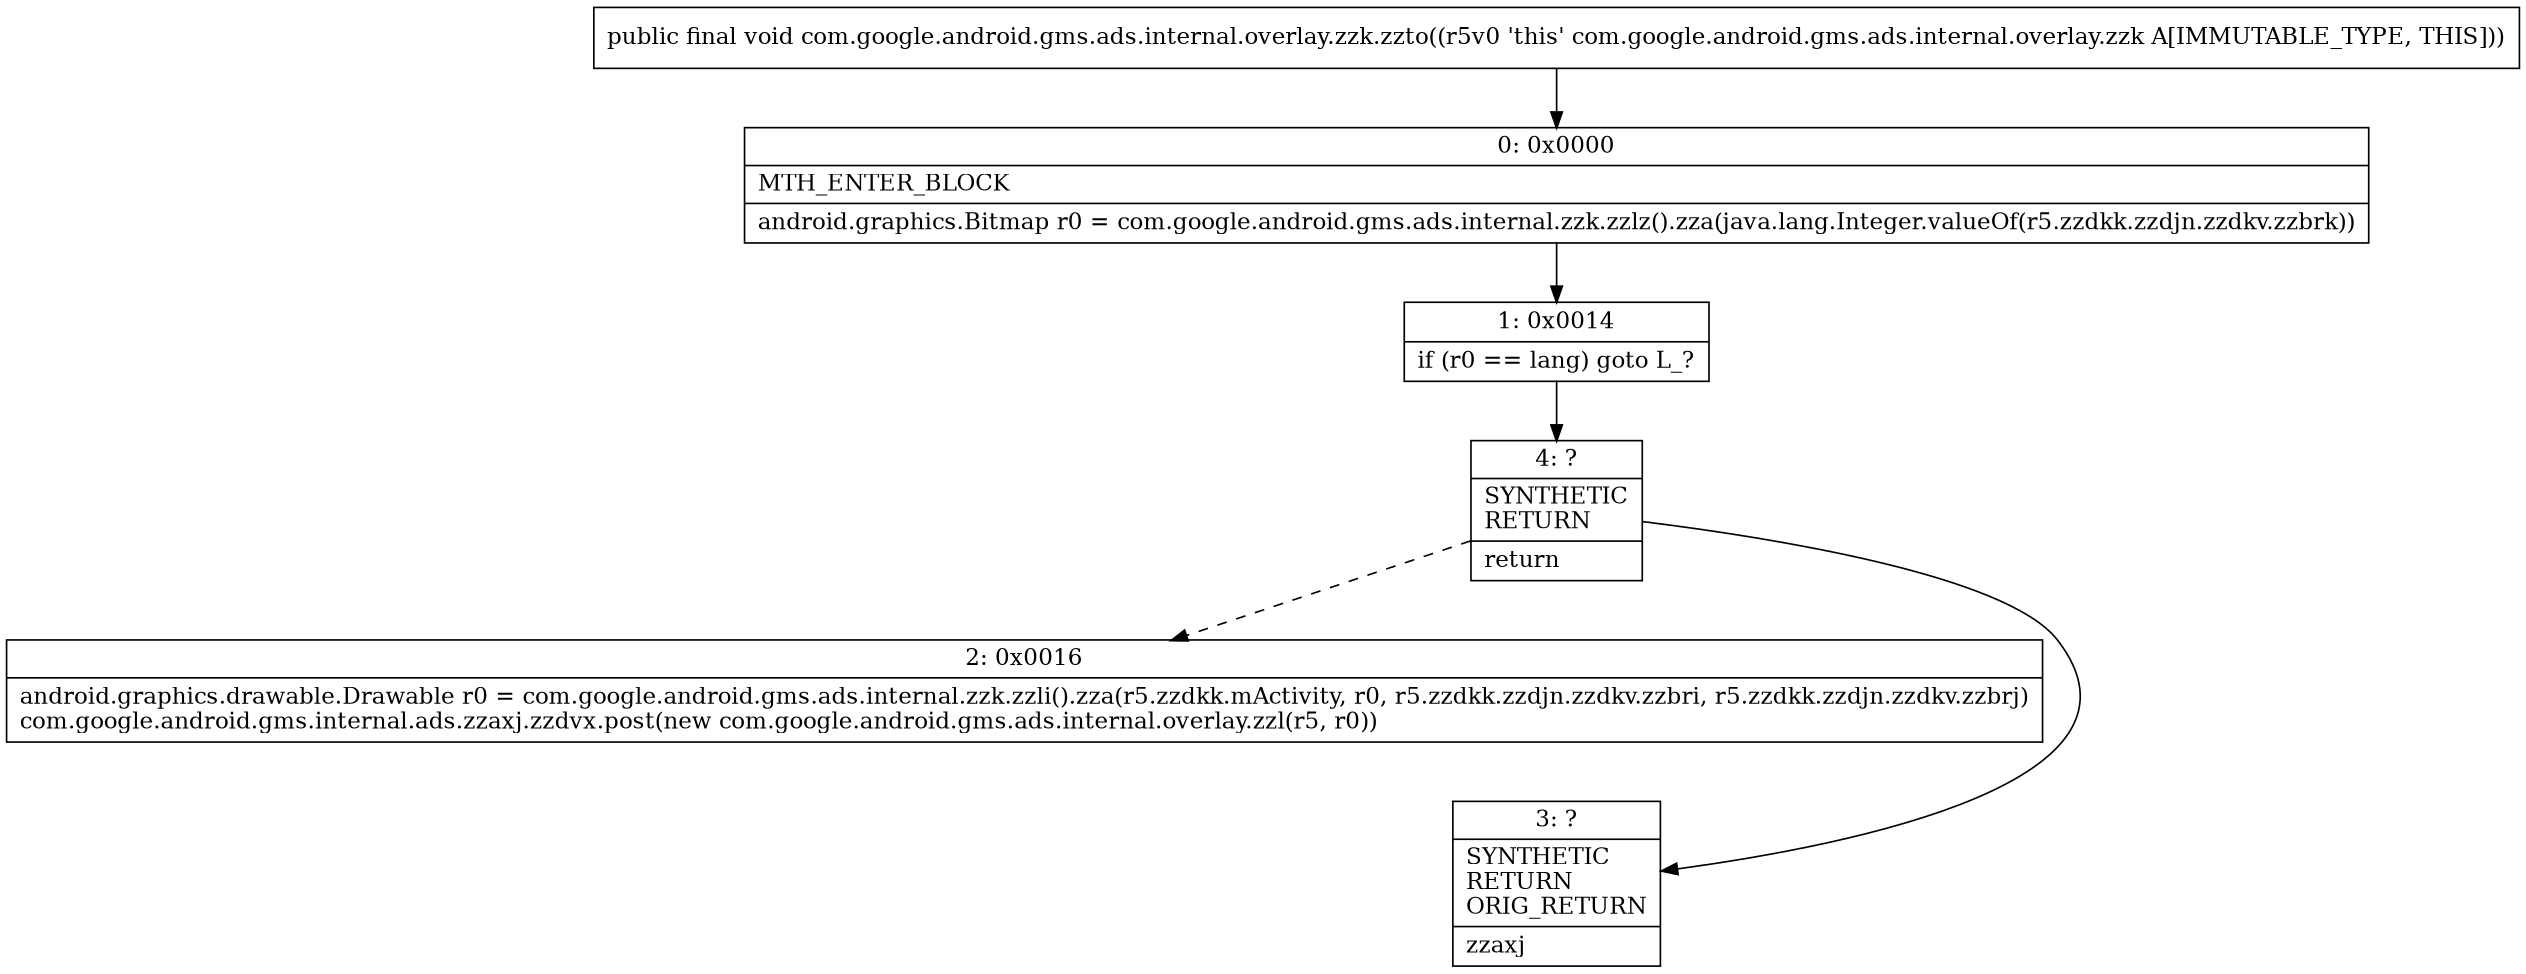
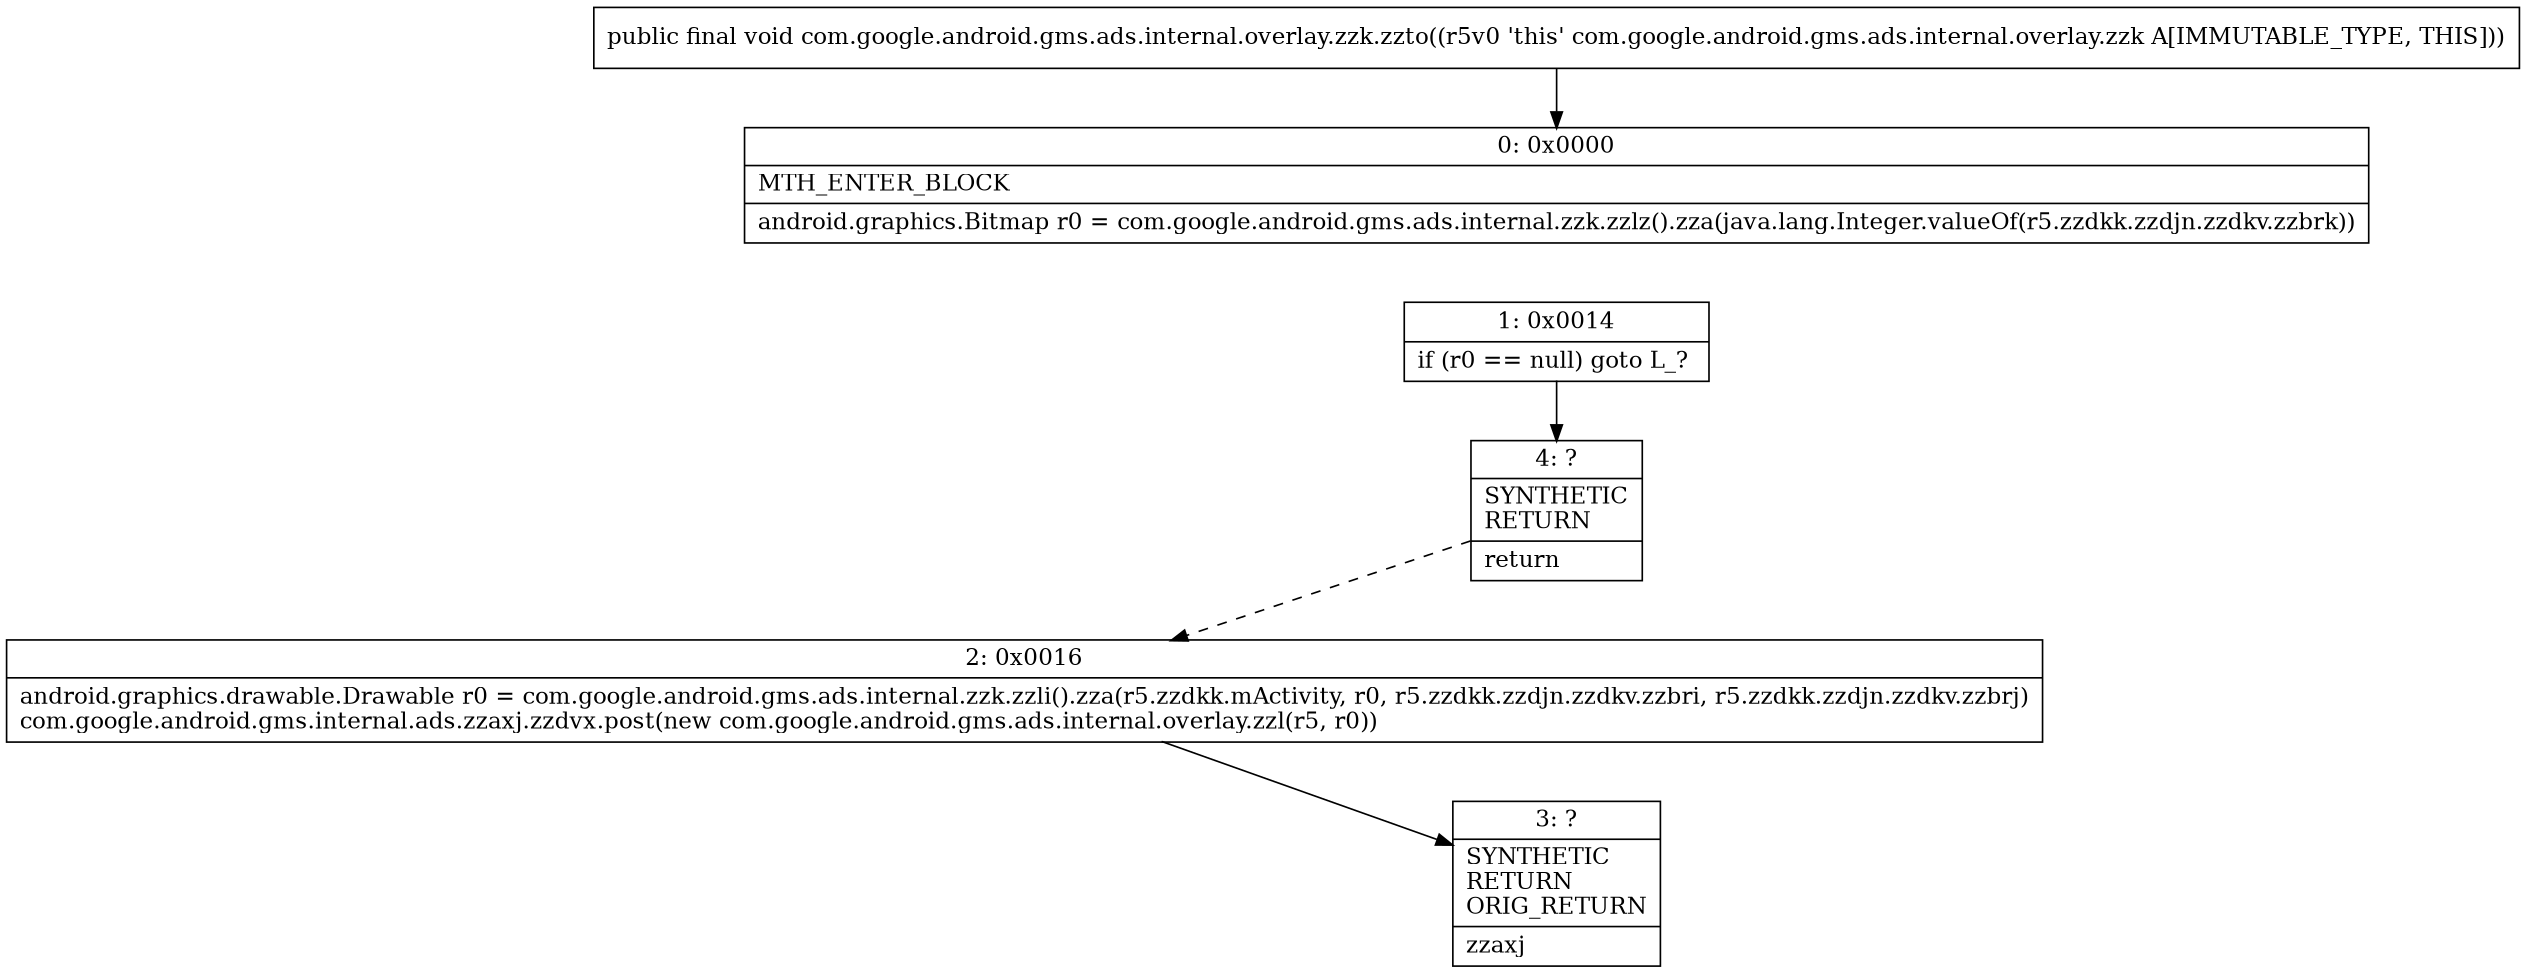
(1557, 264) -> none
(1557, 361) -> (1553, 361)
(2075, 678) -> (1299, 790)
